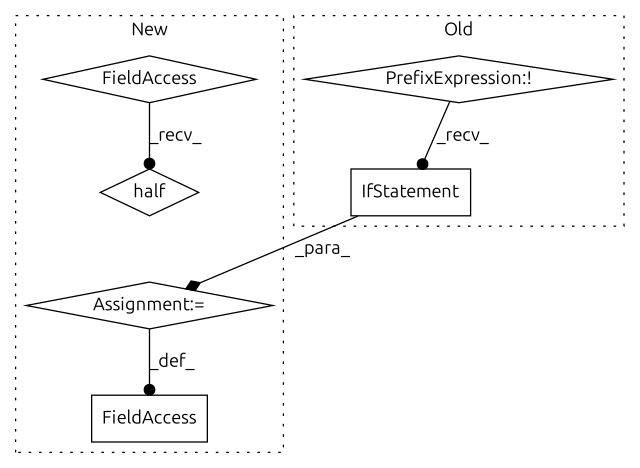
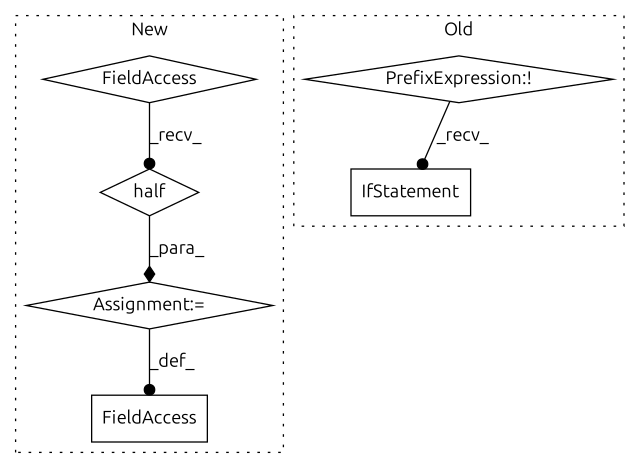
(275, 251) -> (149, 241)
